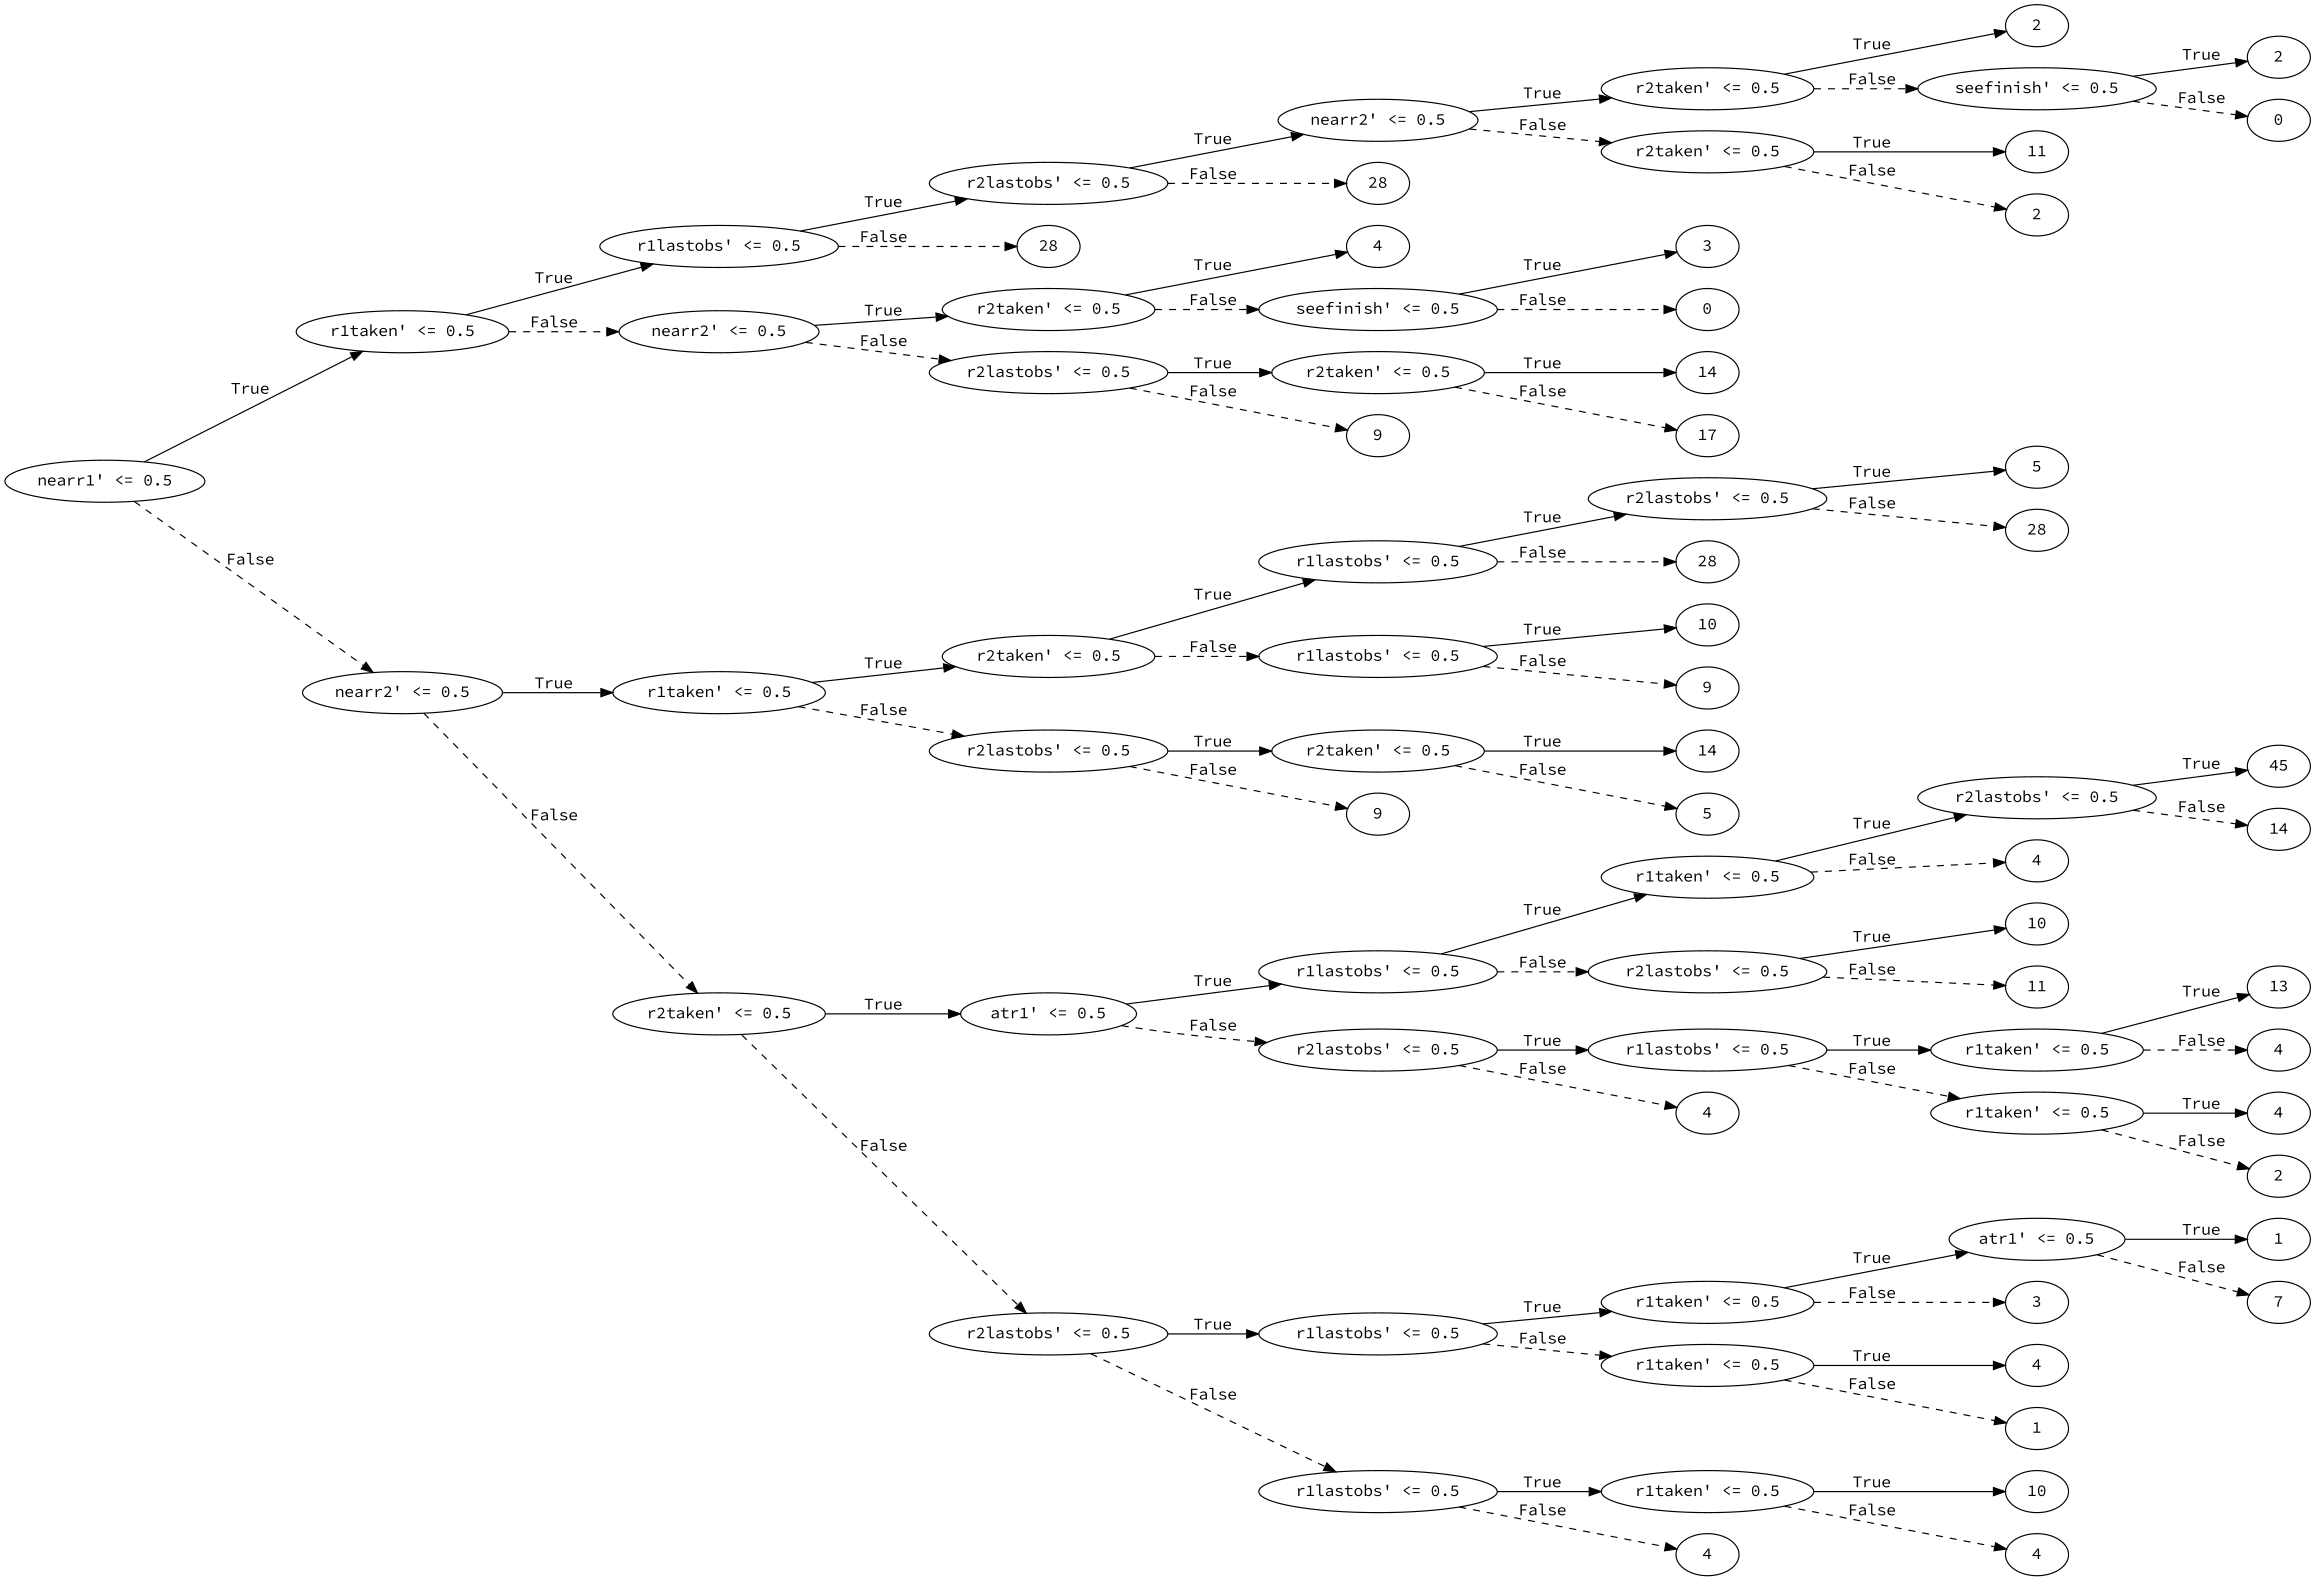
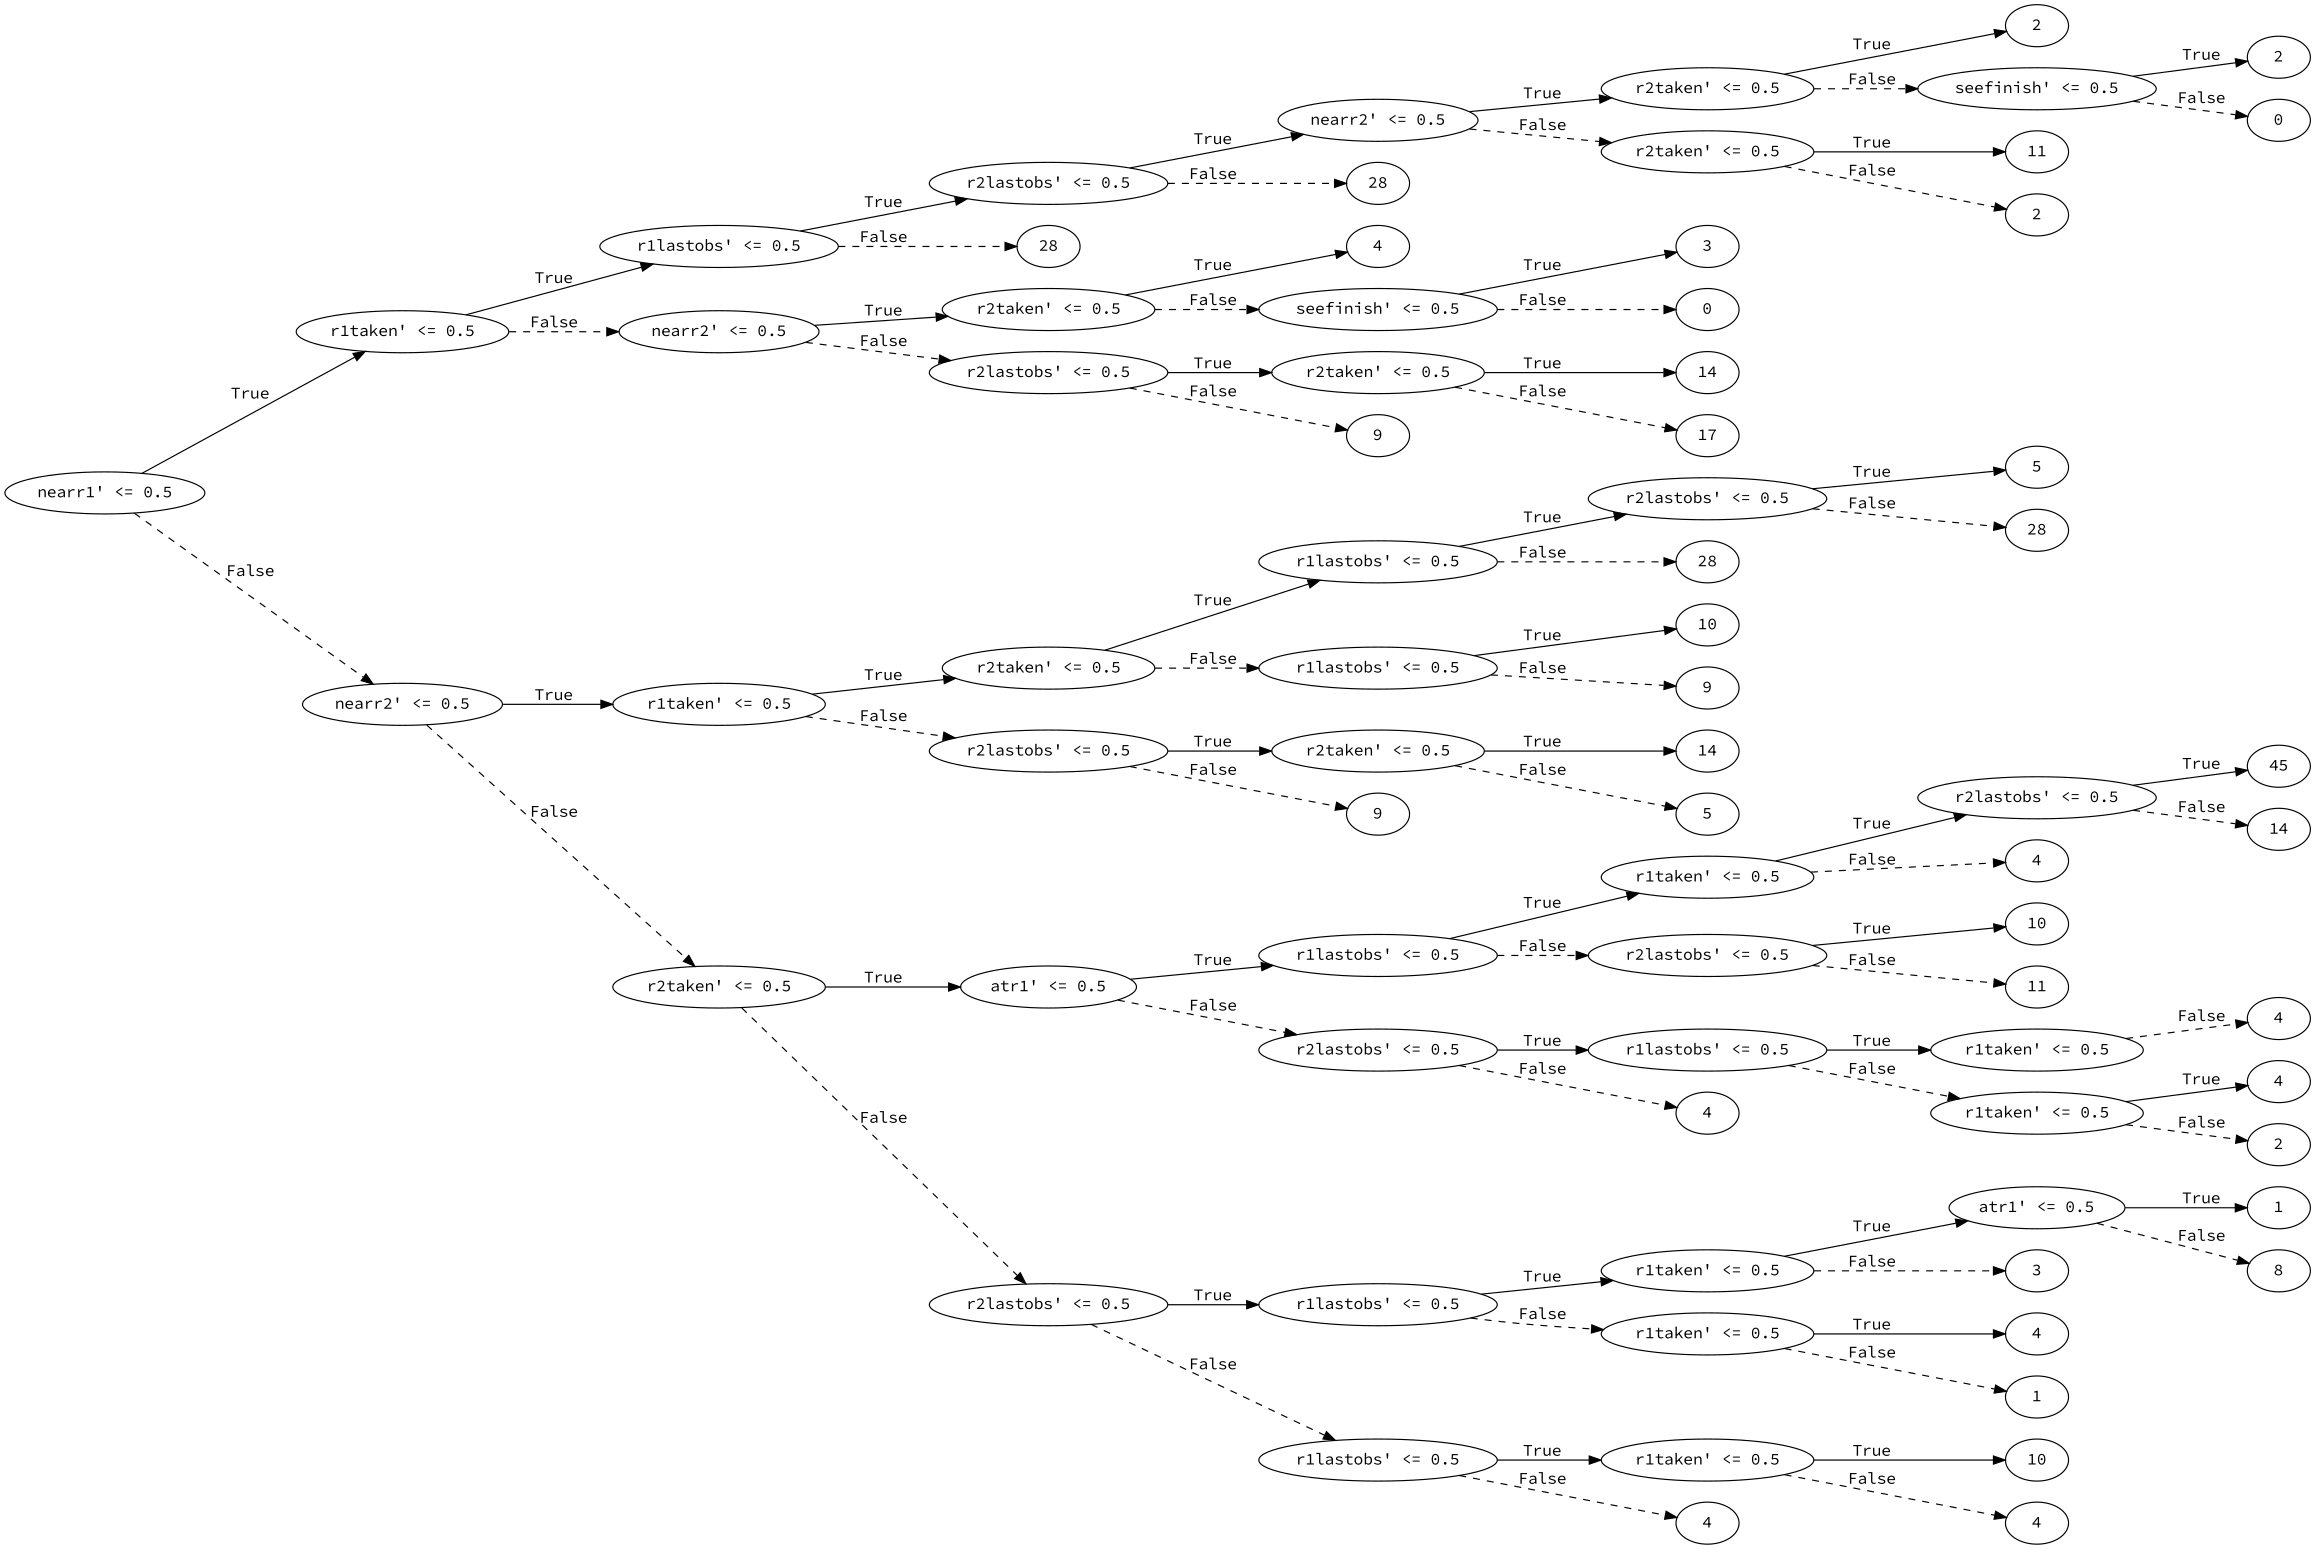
(2279, 987) -> none
(2279, 1302) -> (2279, 1271)
